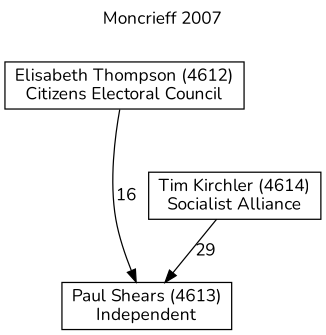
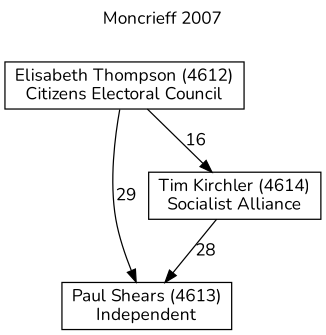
none -> (175, 136)
(126, 196) -> (126, 196)
(206, 251) -> (206, 251)
